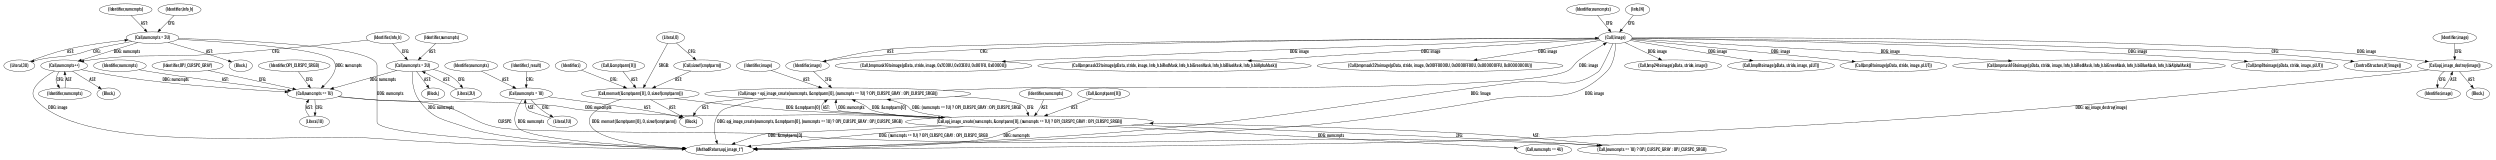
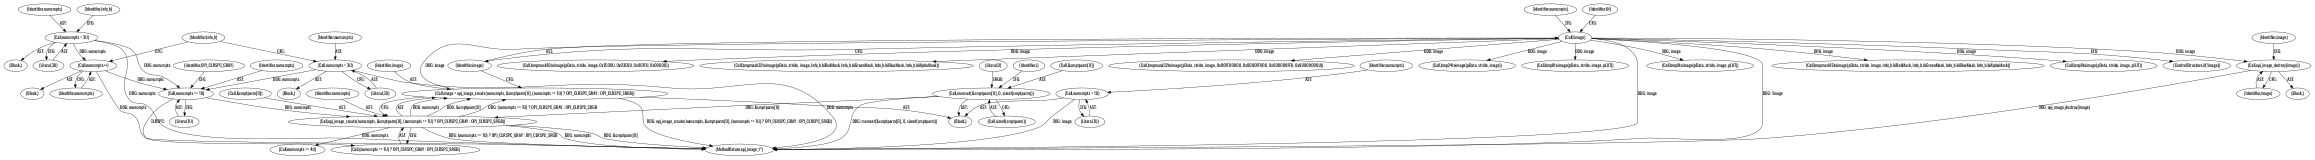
(1638, 10) -> (1600, 10)
(685, 50) -> (1000, 106)
(294, 66) -> none
(526, 66) -> none
(58, 108) -> (133, 108)
(531, 122) -> (1062, 122)
